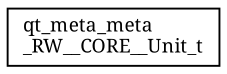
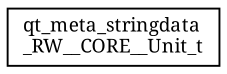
(114, 37) -> (114, 37)
